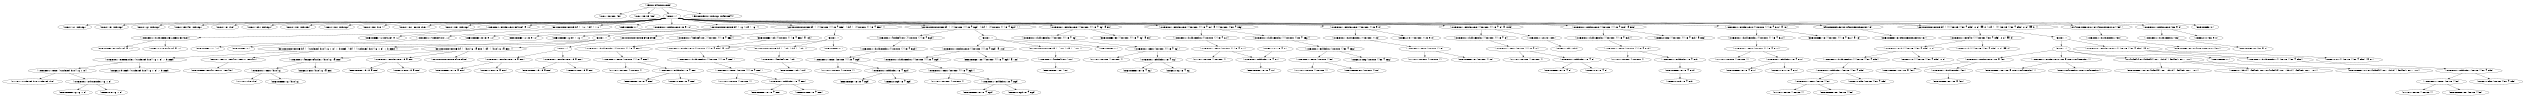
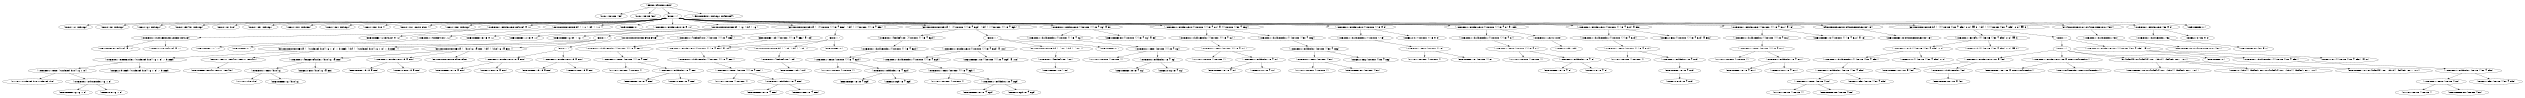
(1269, 54) -> (1262, 65)
